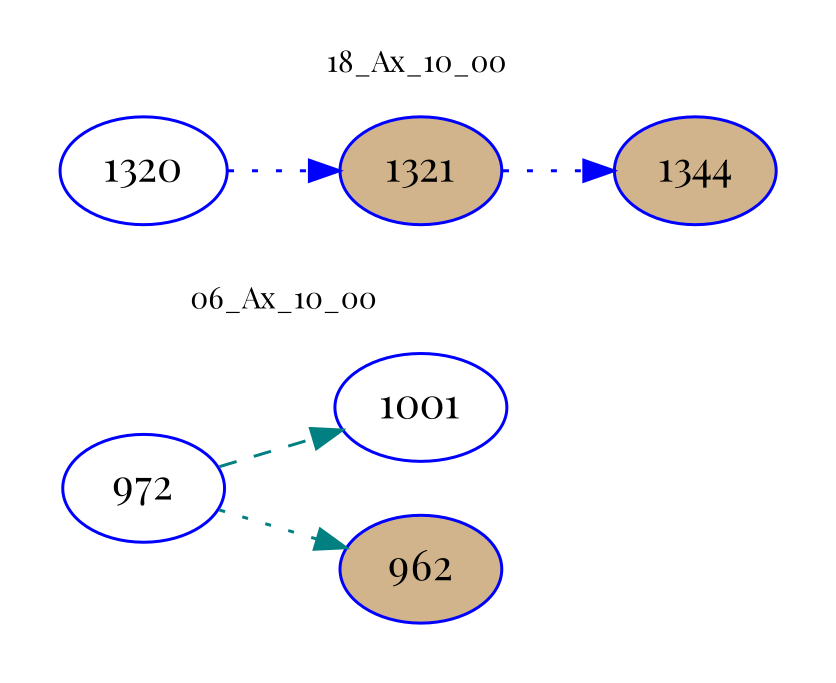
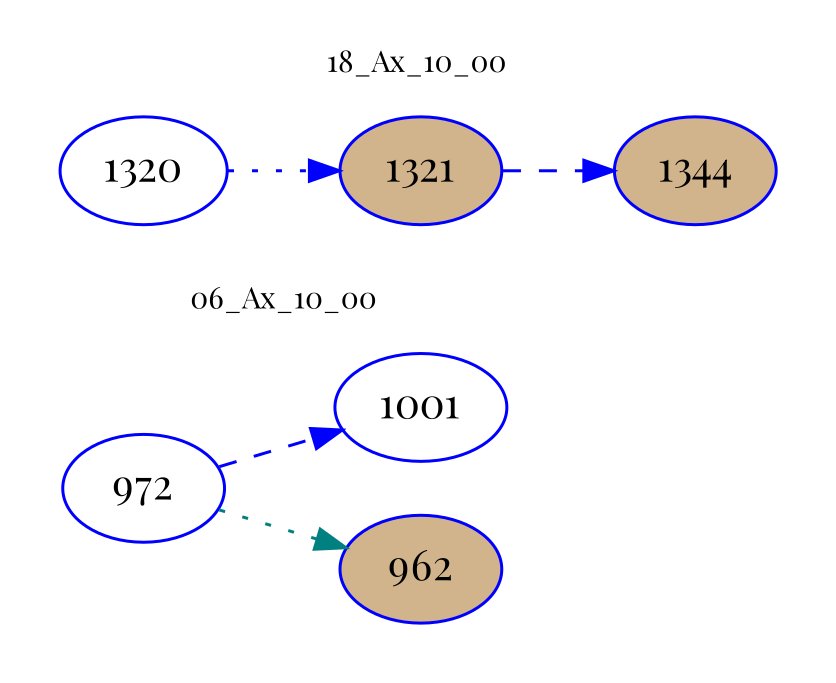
(543, 171) -> (543, 171)
(266, 453) -> (266, 453)
